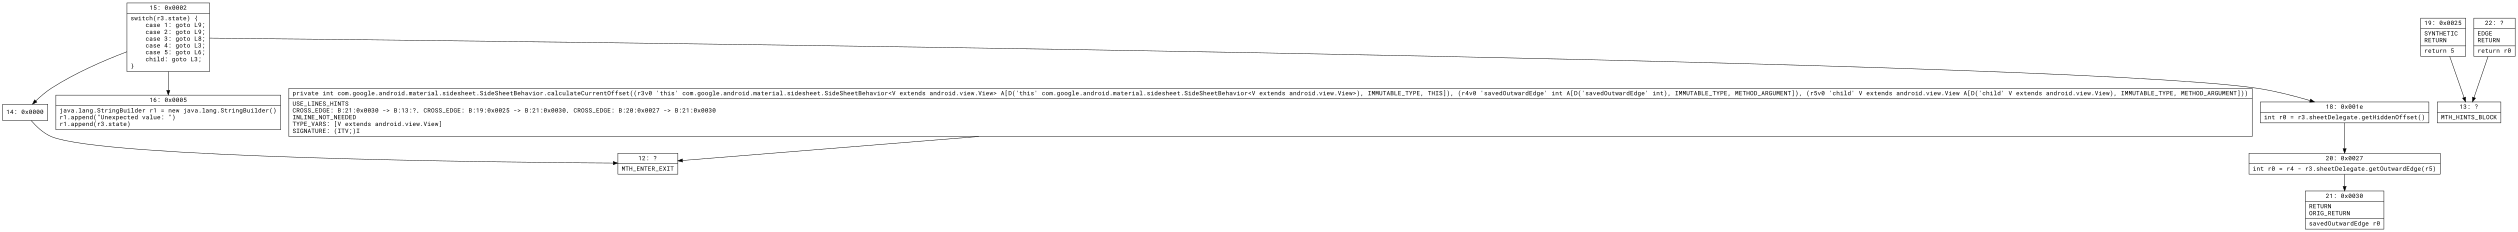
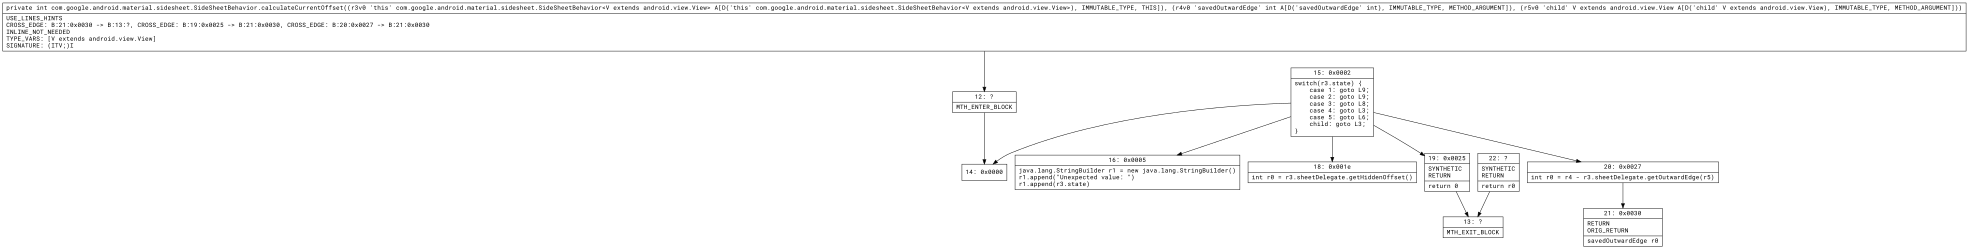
(2485, 34) -> (1499, 169)
(2440, 51) -> (1444, 186)
(2469, 117) -> (1473, 232)
(2345, 136) -> (1475, 137)
none -> (1397, 139)
(319, 158) -> (984, 136)
(648, 169) -> (984, 107)
